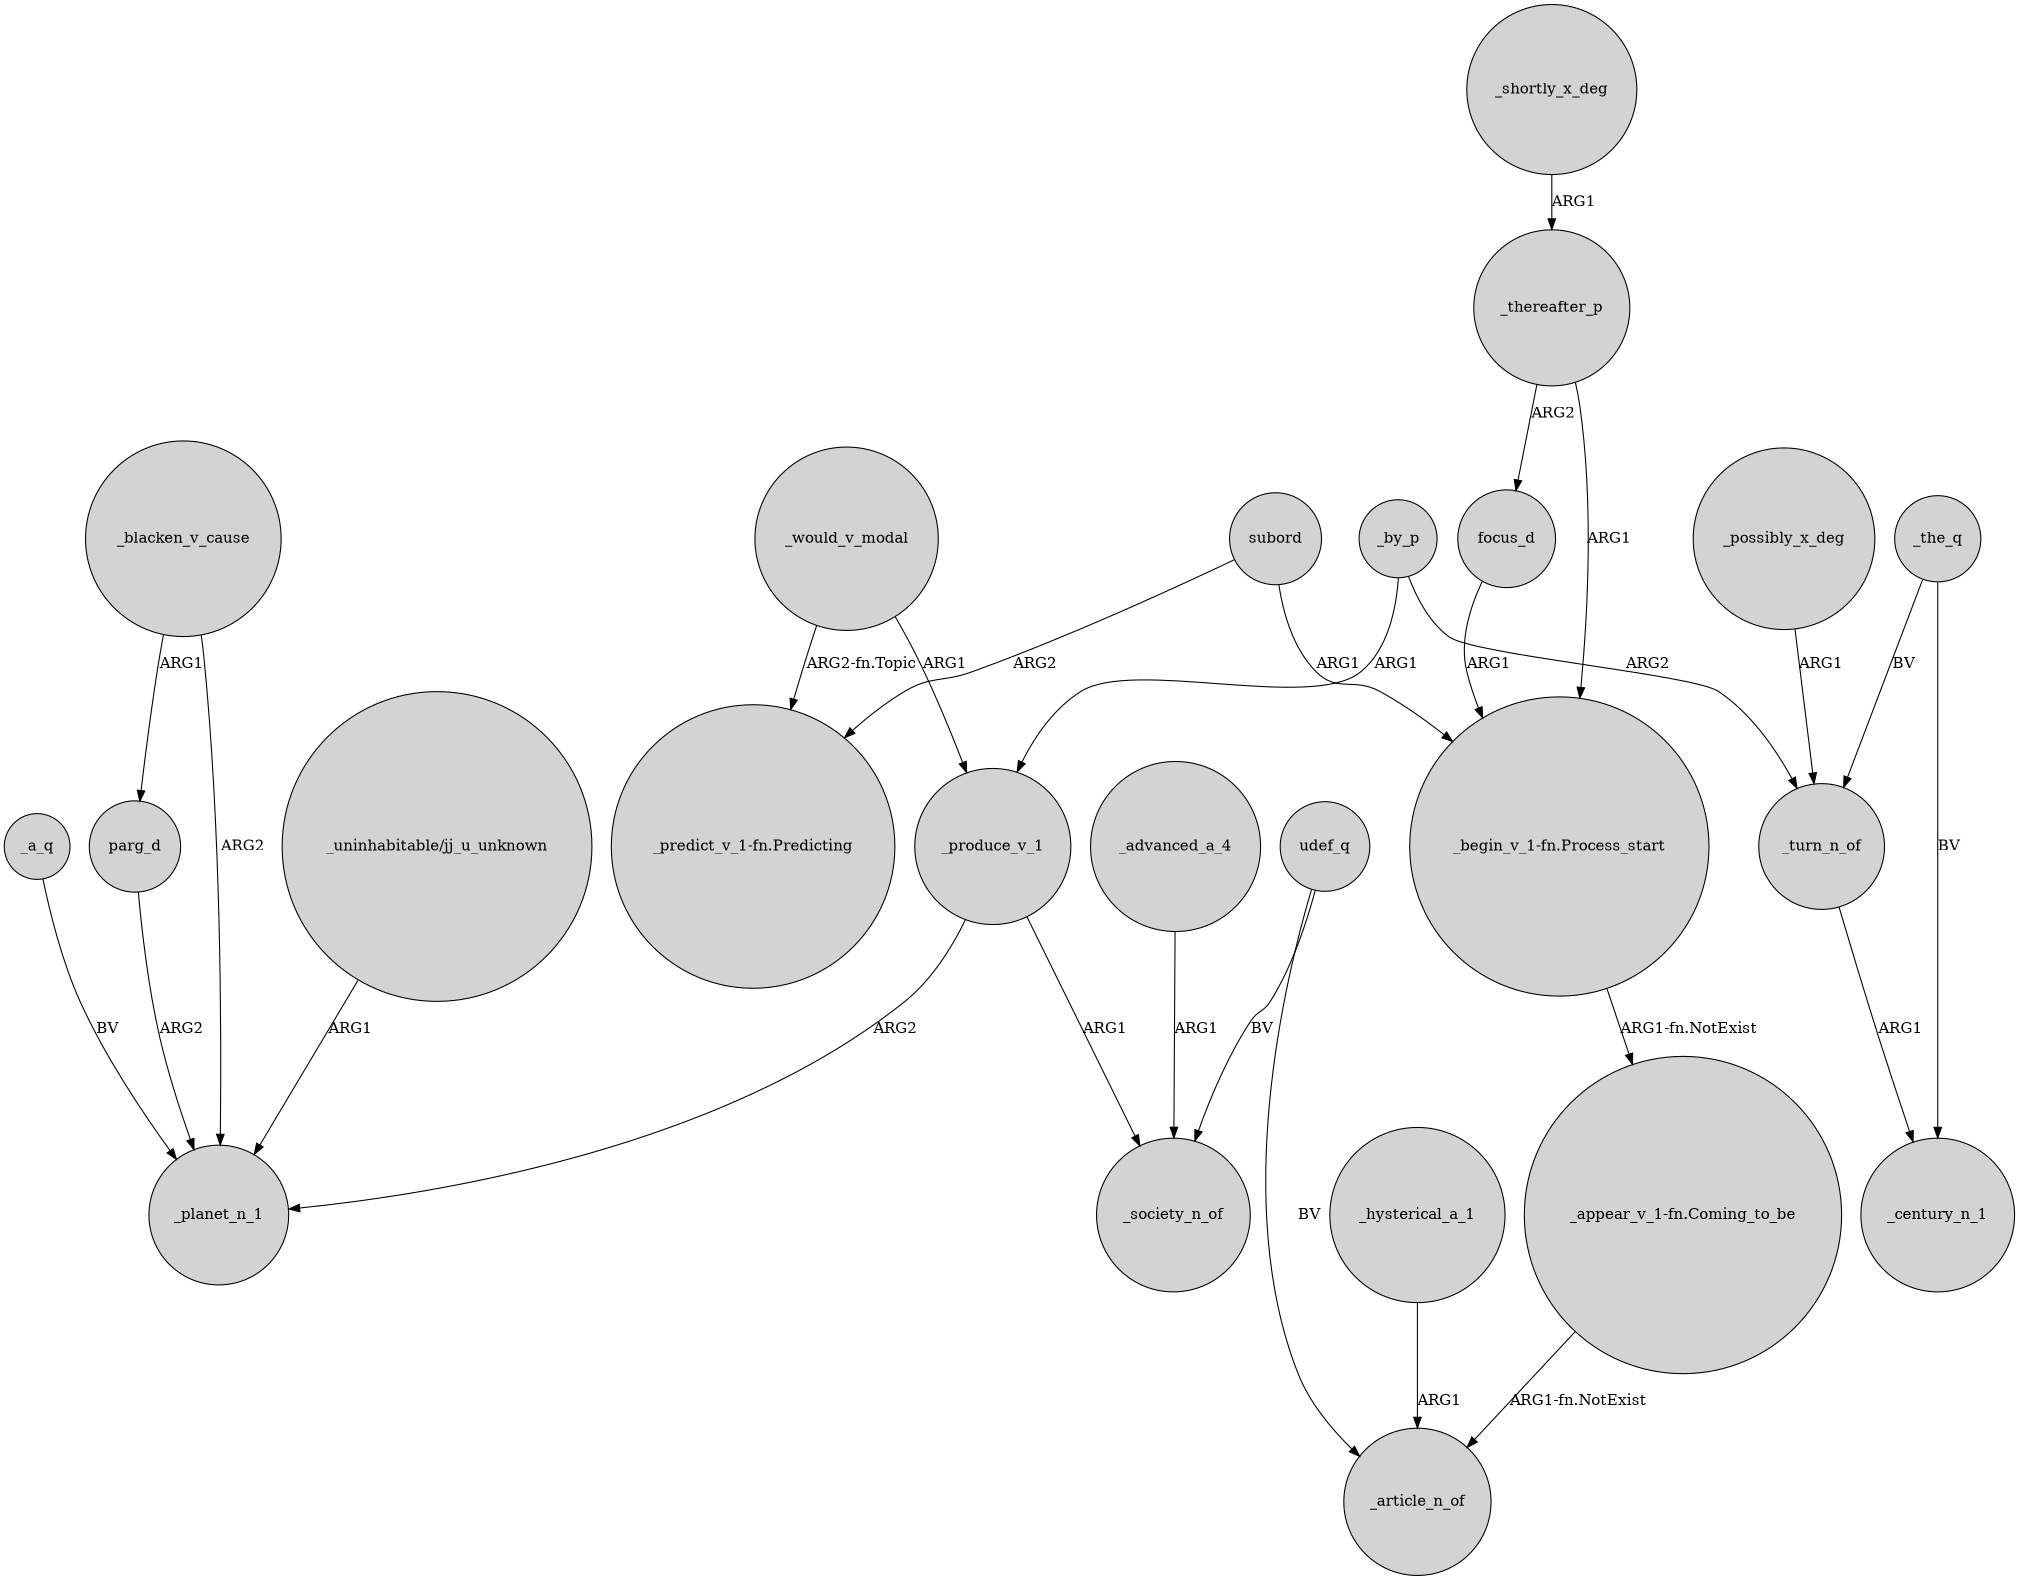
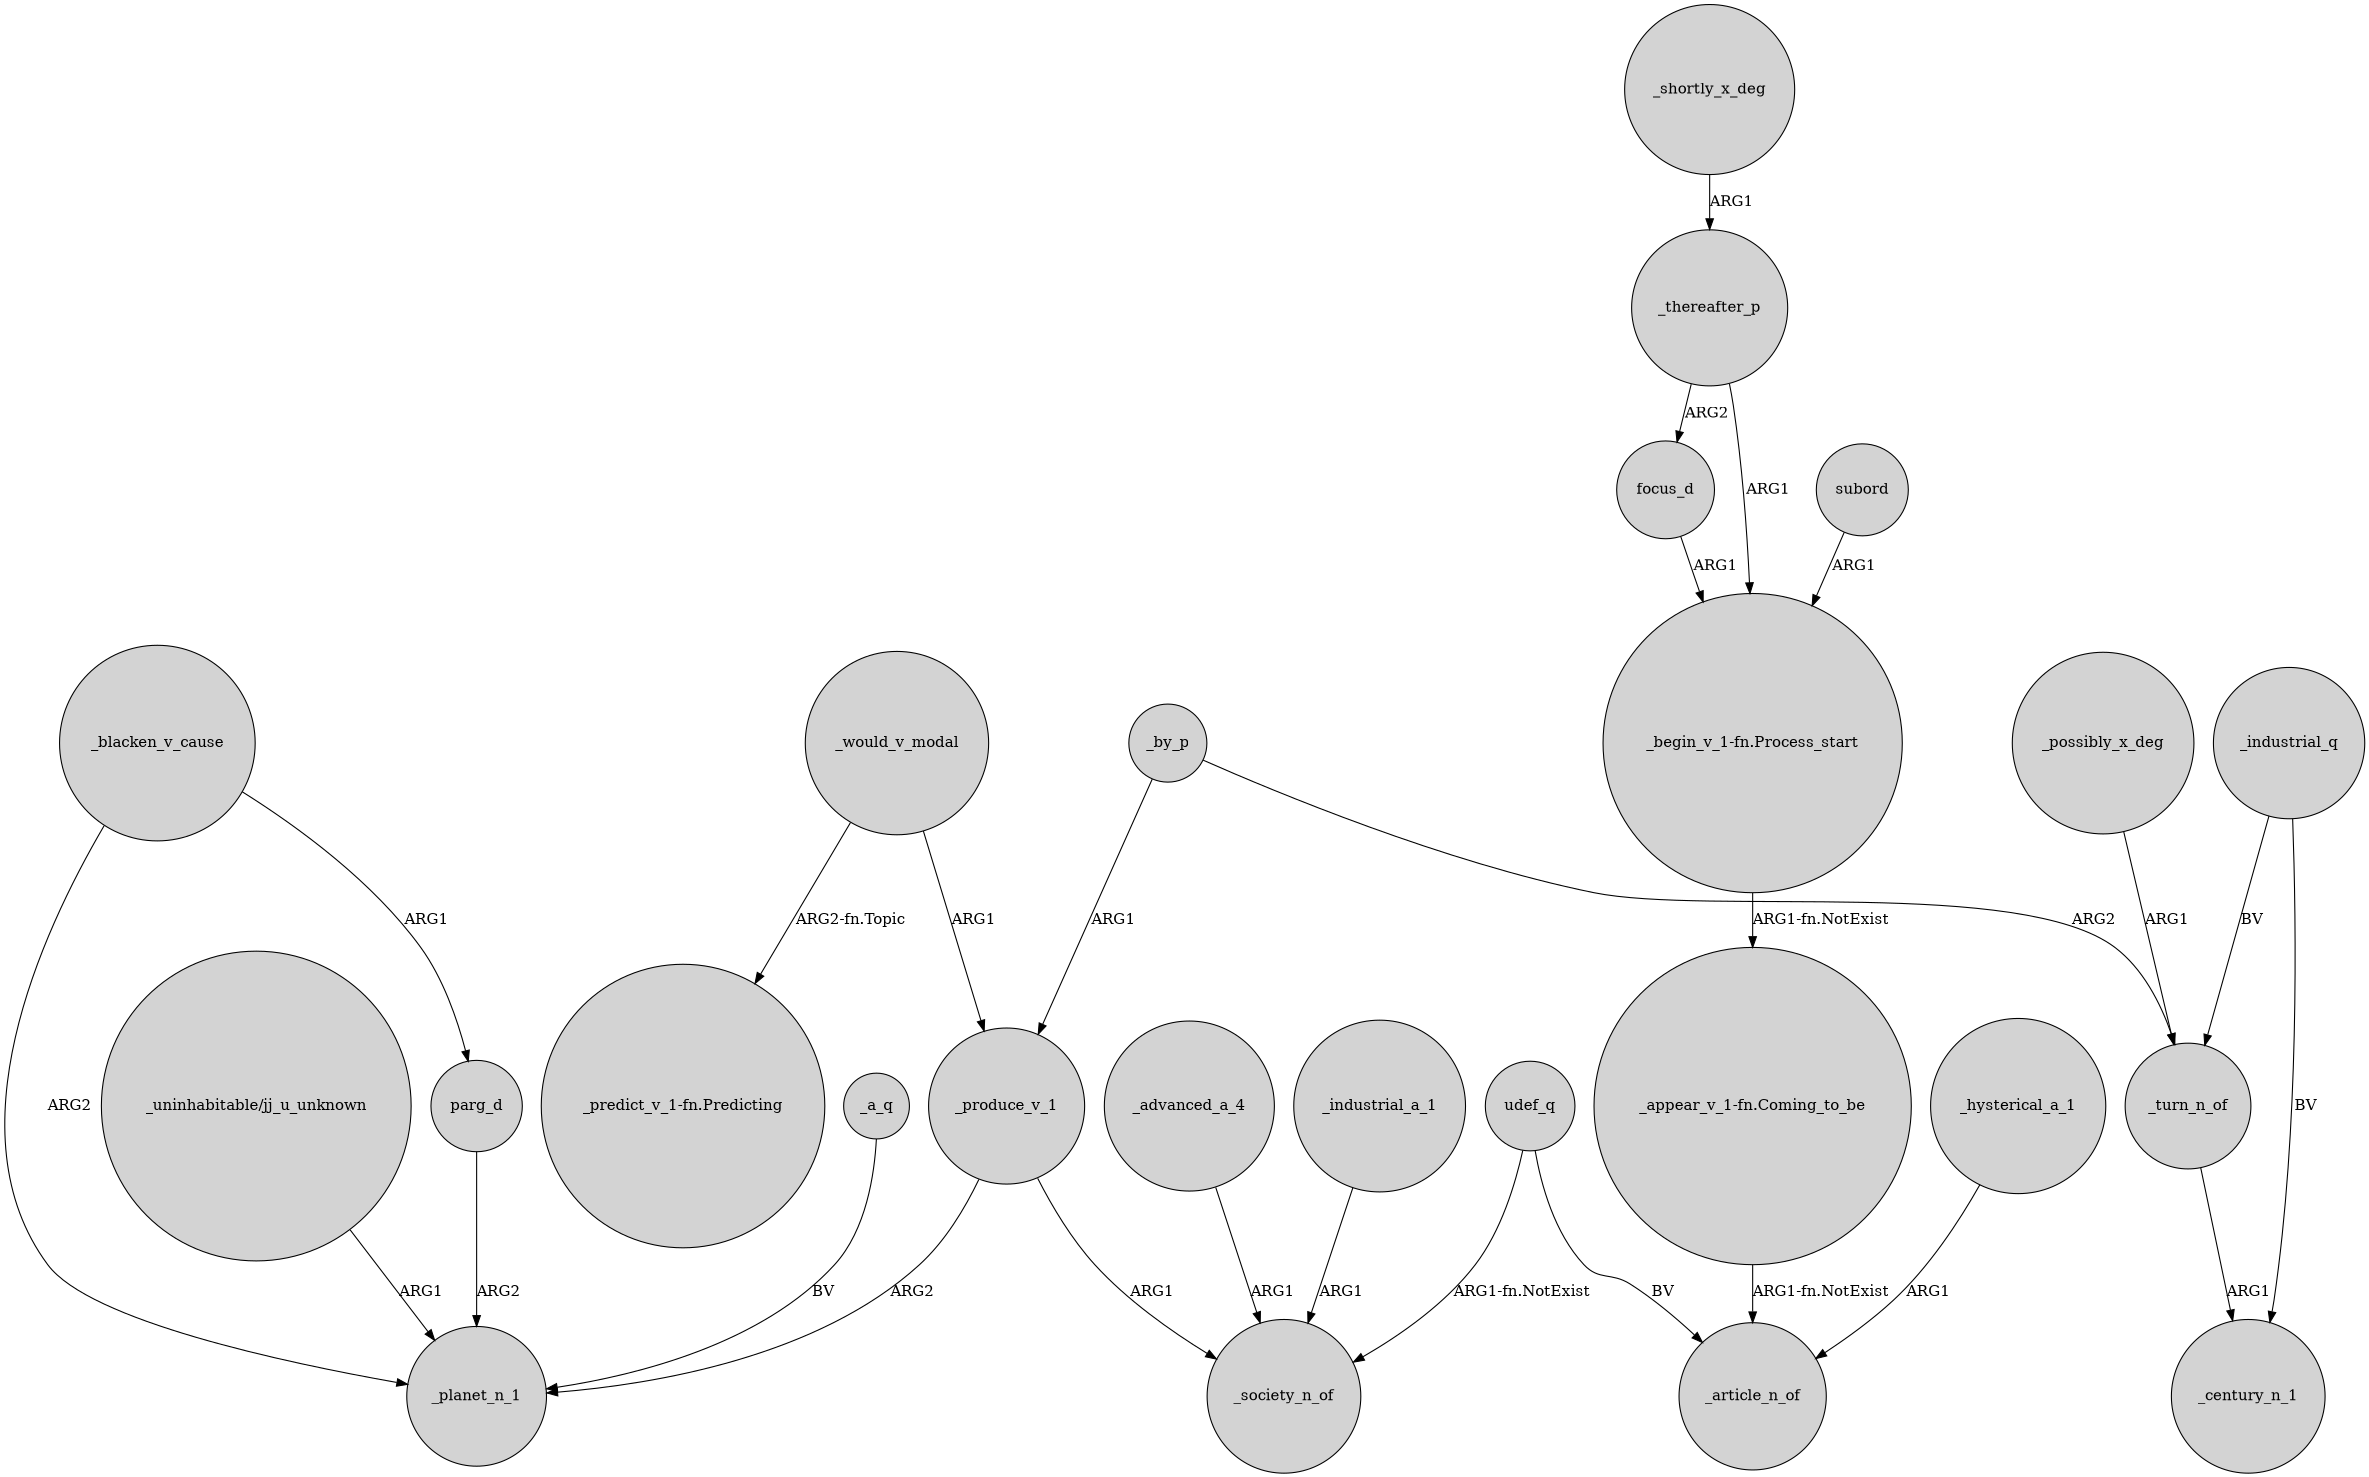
(1938, 539) -> (2289, 743)
(1042, 645) -> none
(1262, 1029) -> (1522, 1292)
none -> (1380, 1106)
